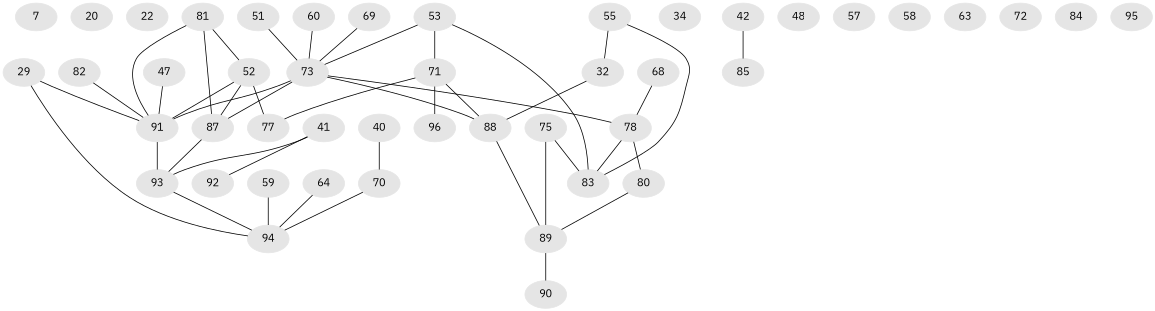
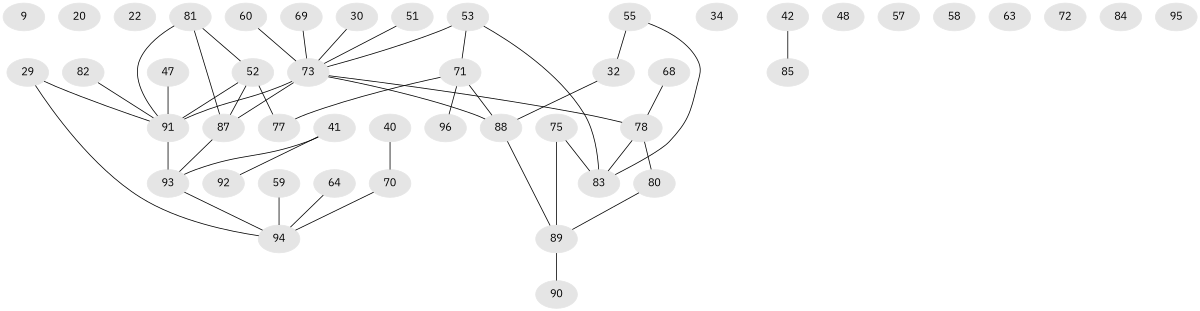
(36, 17) -> (24, 17)
none -> (357, 17)
